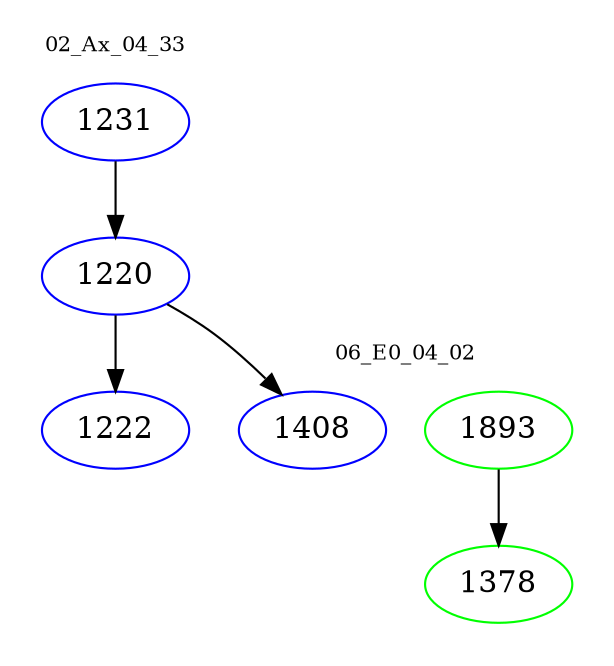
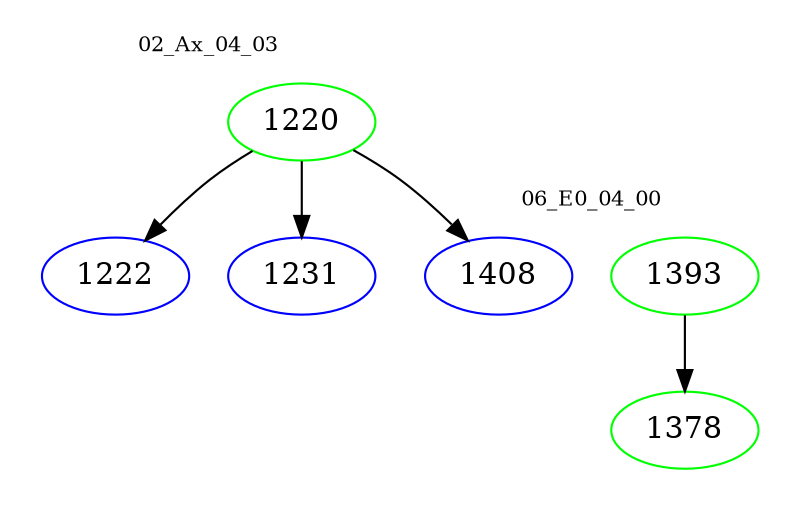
(116, 46) -> (209, 46)
(116, 189) -> (302, 189)
(116, 276) -> (302, 122)
(406, 354) -> (592, 200)
(499, 430) -> (685, 276)
